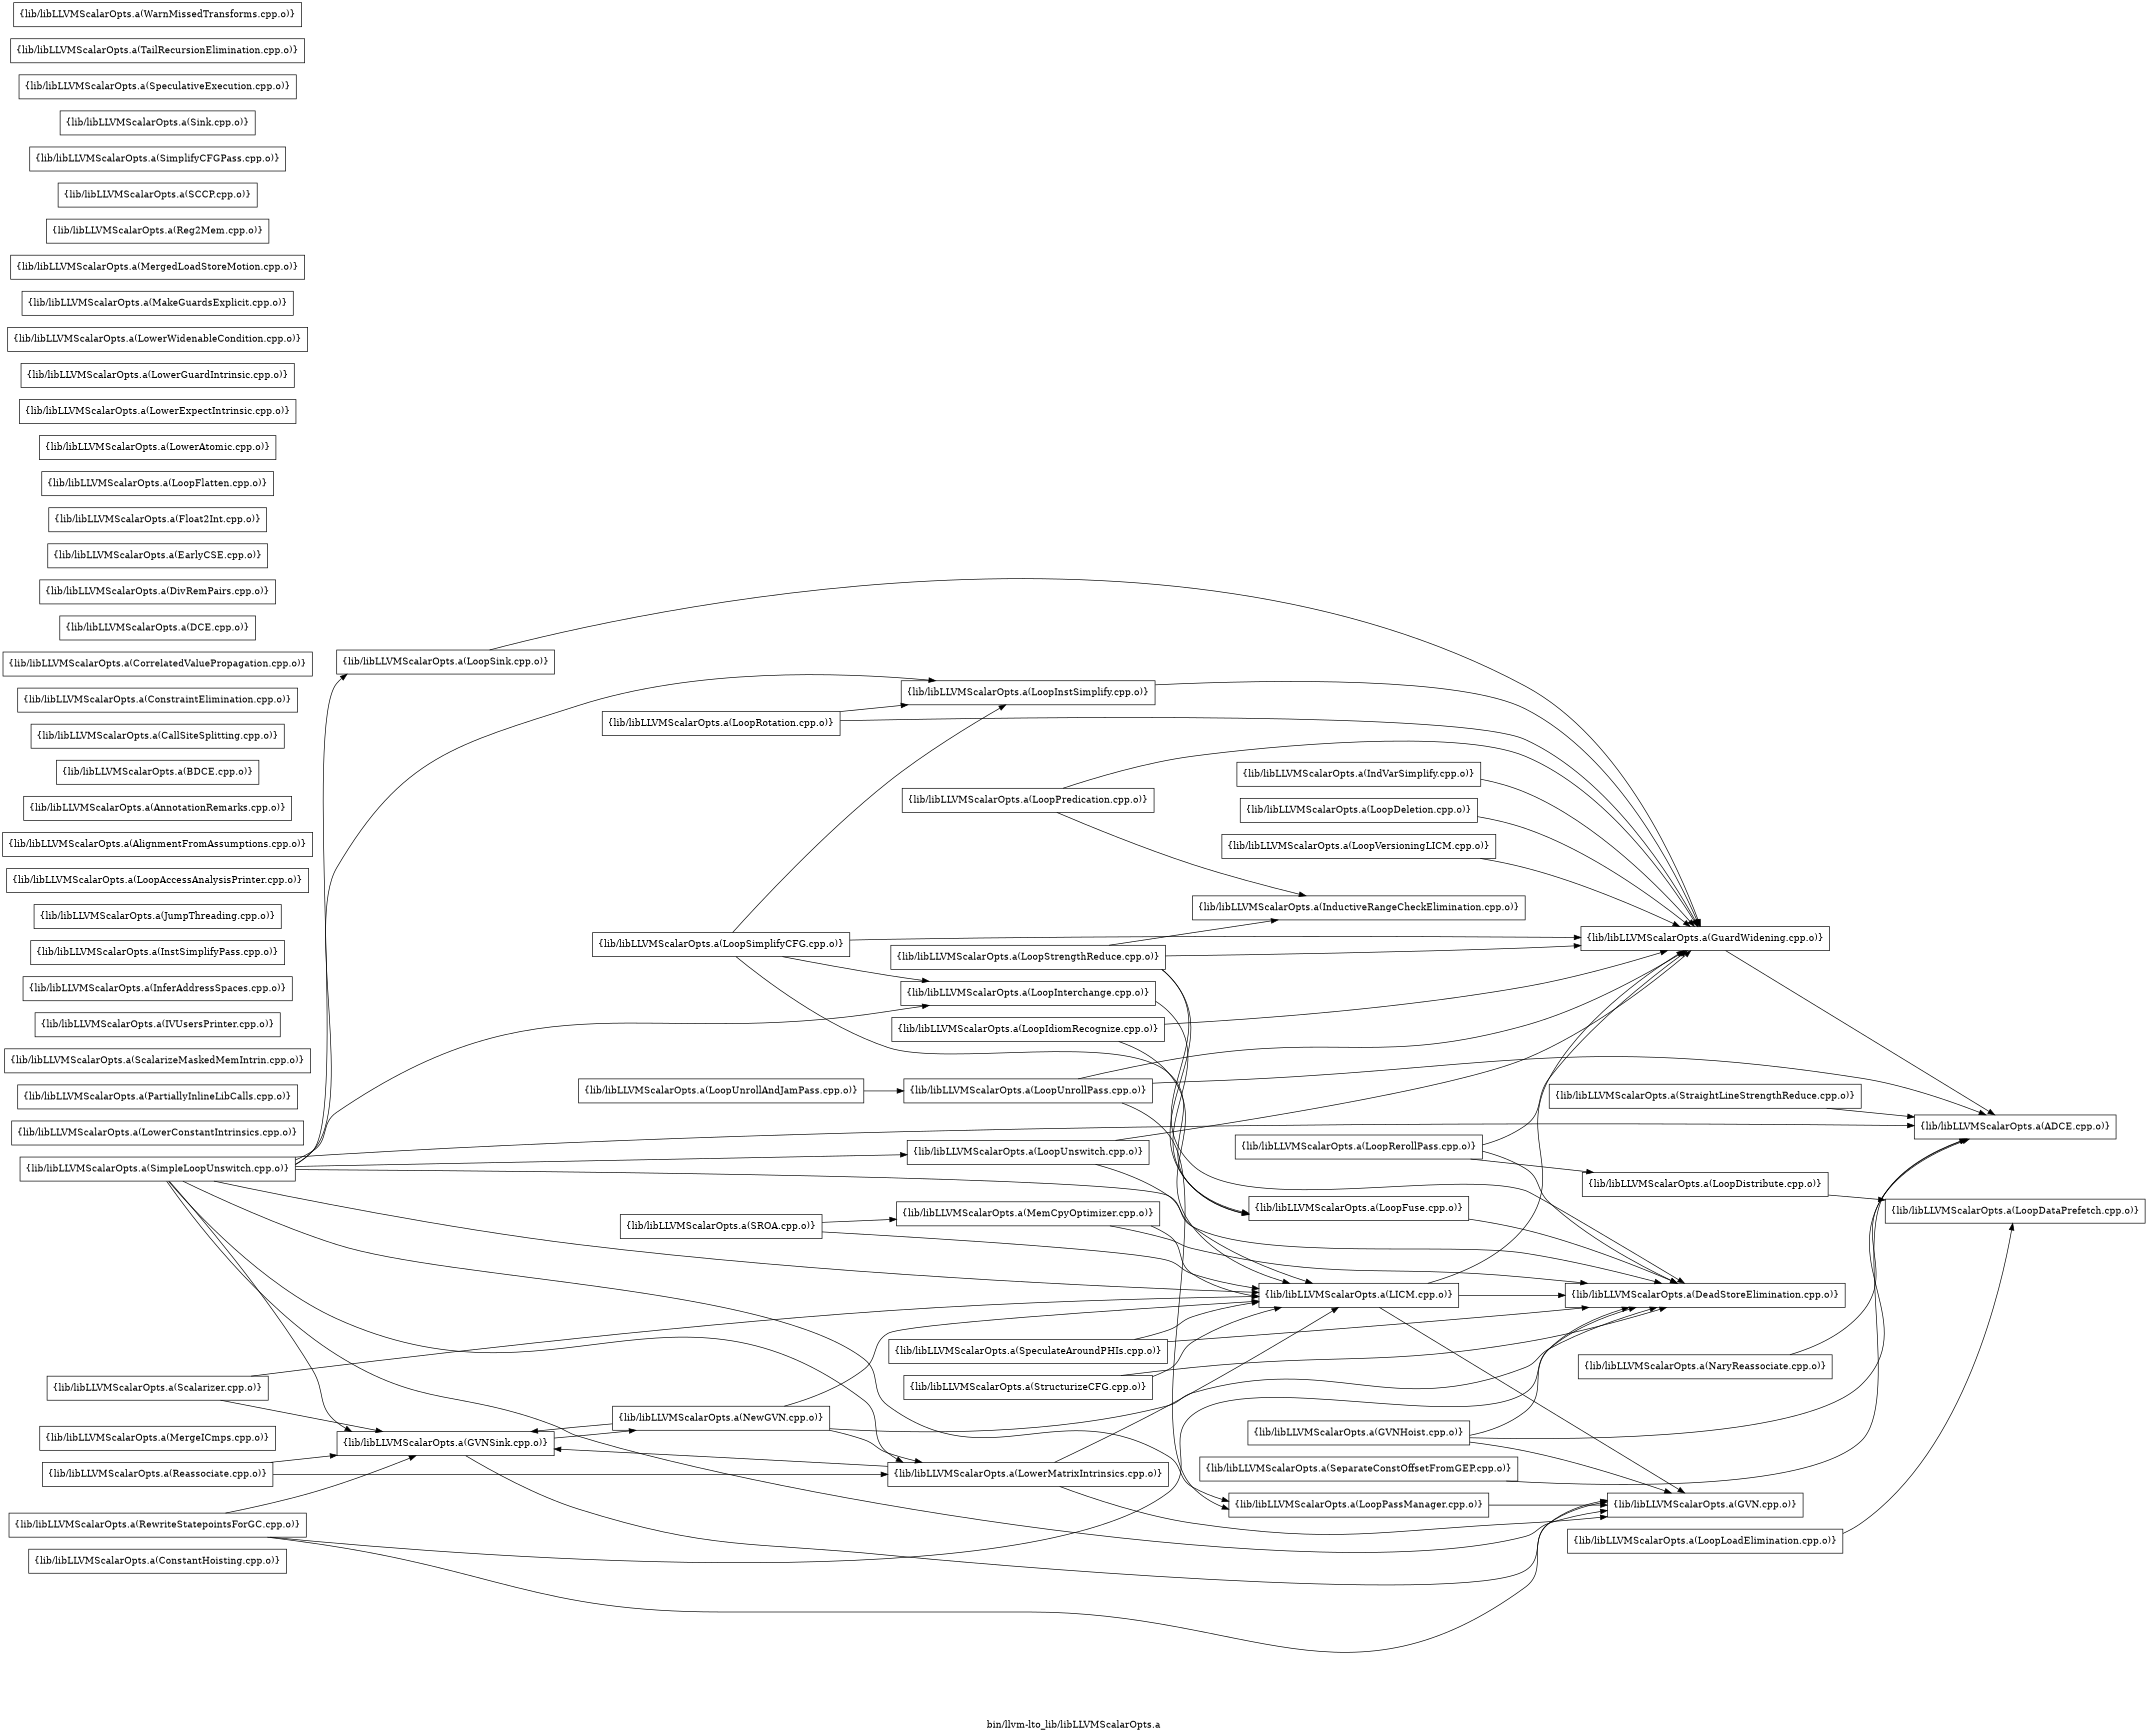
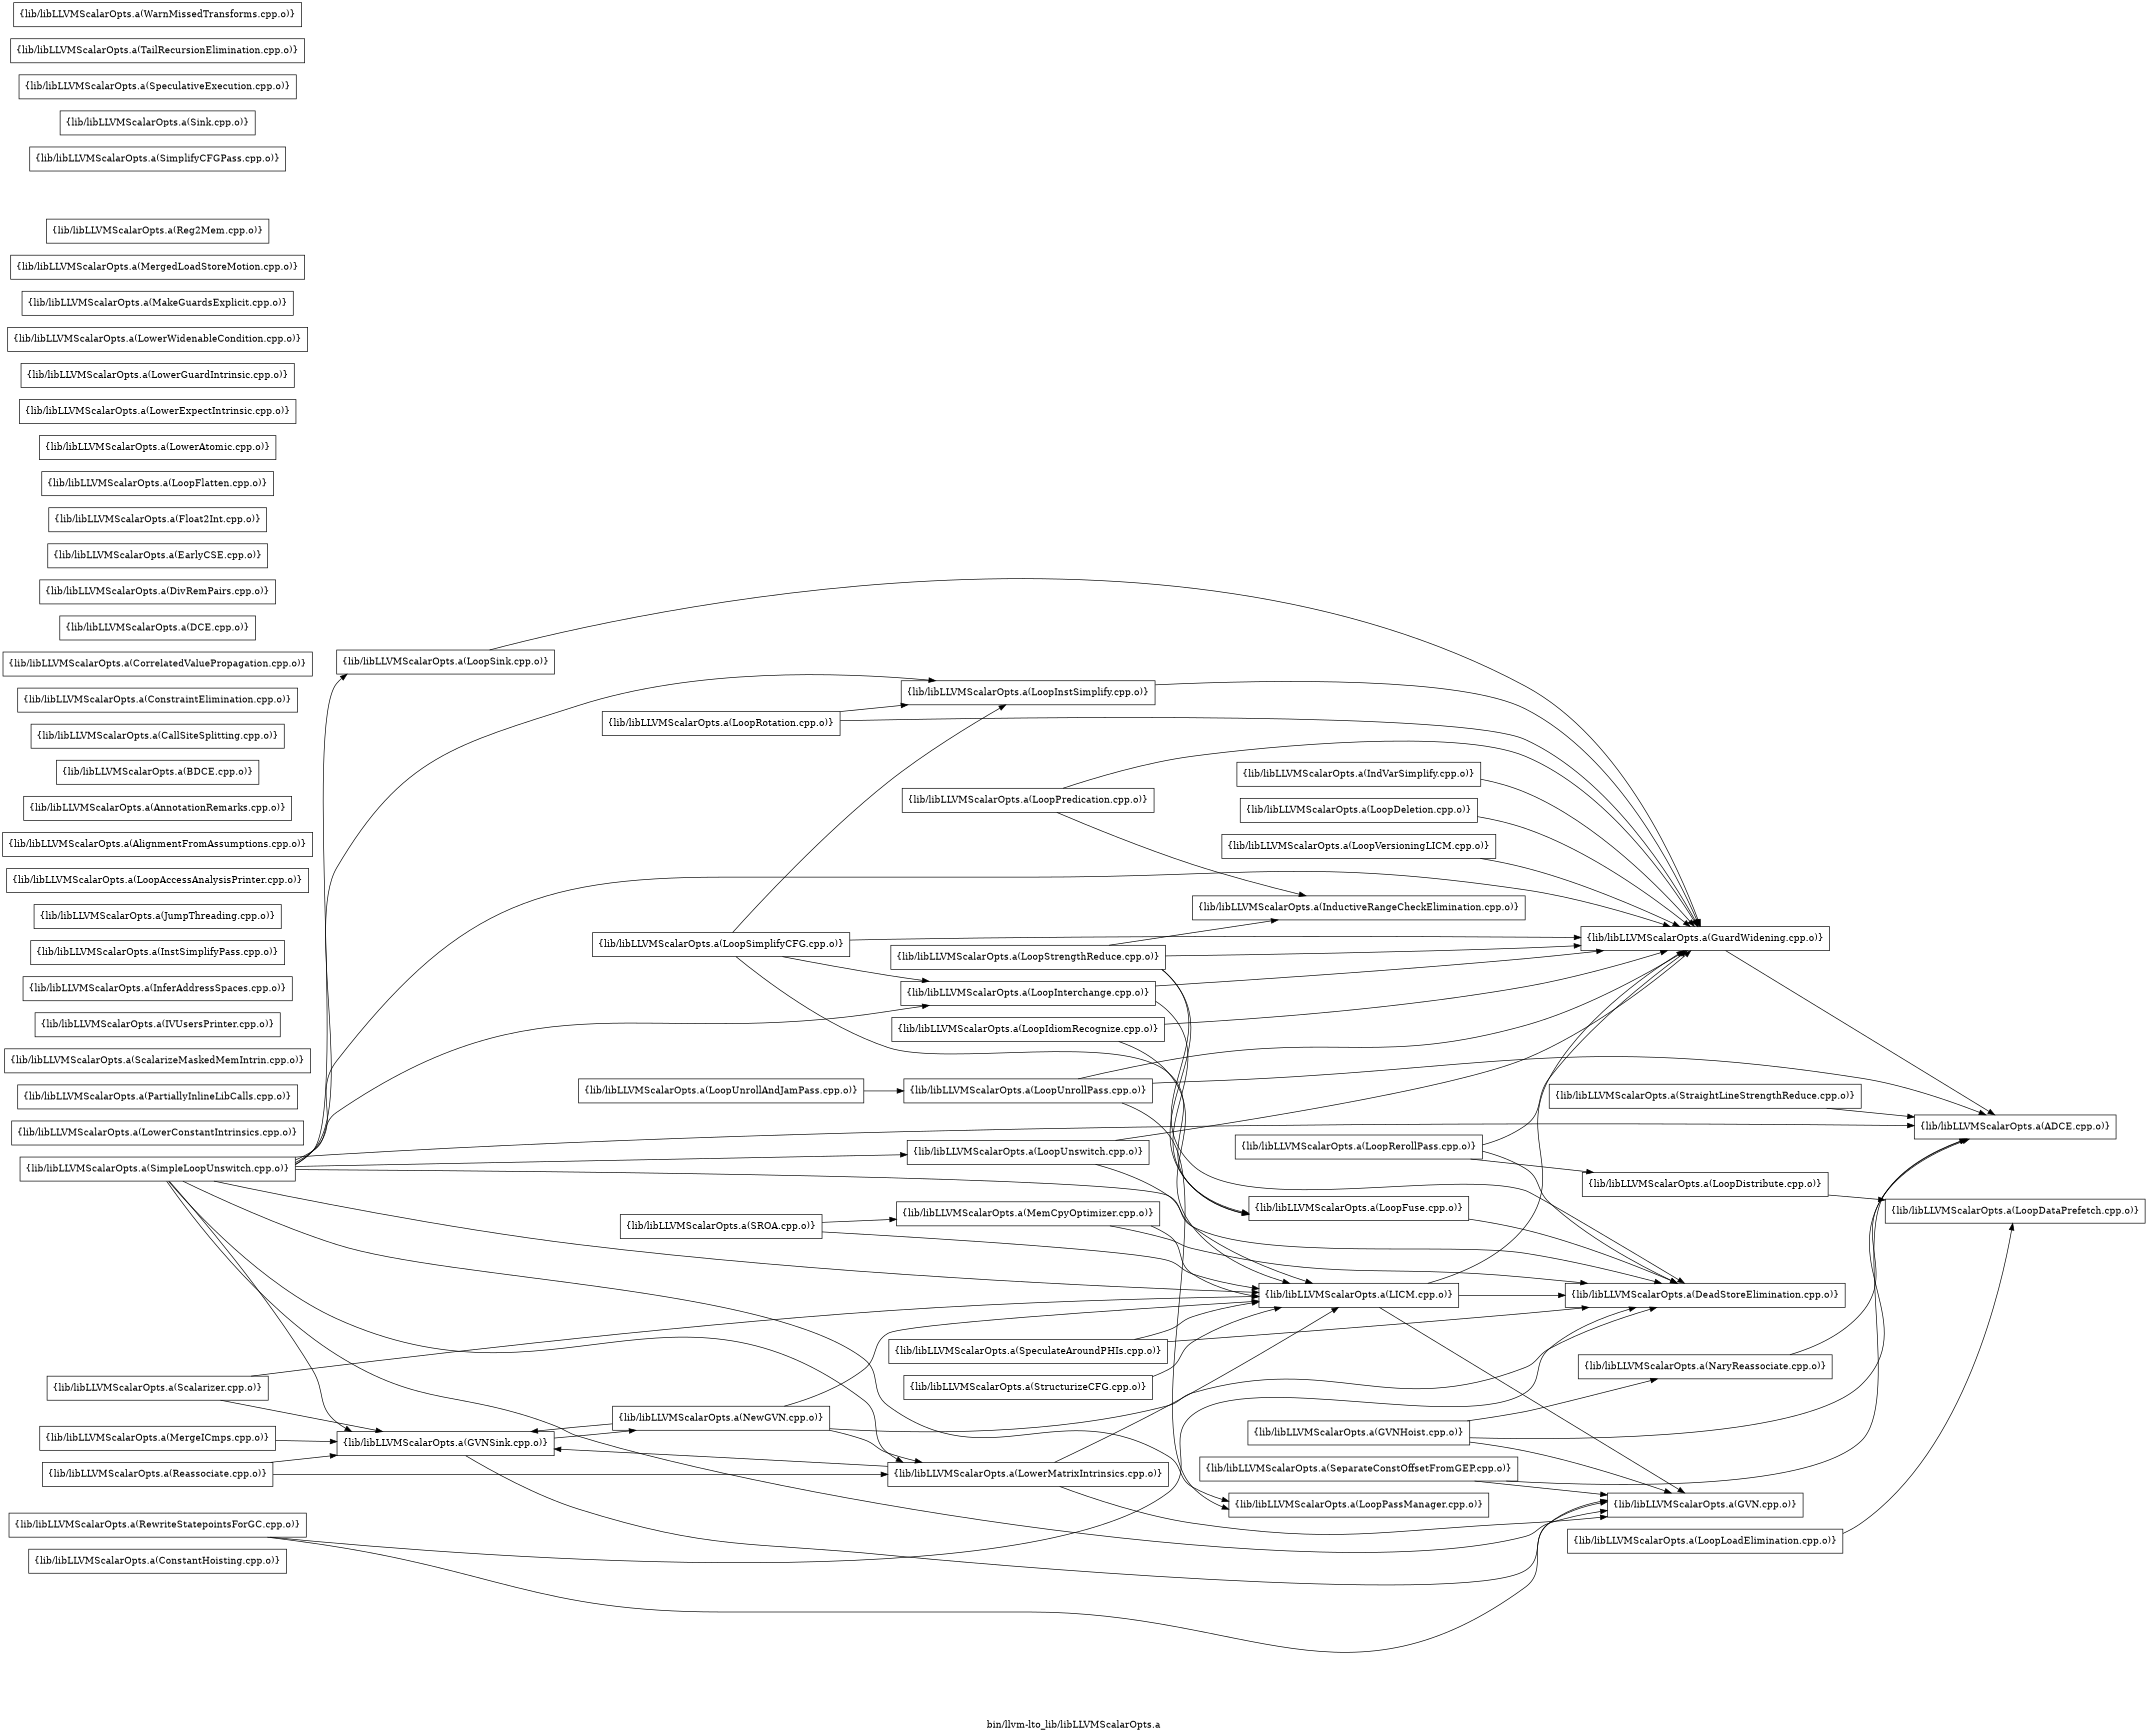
(158, 195) -> none
none -> (912, 877)
none -> (1376, 971)
(1393, 1357) -> none
(1537, 1391) -> (1560, 1404)
(319, 1491) -> (303, 1441)
(1545, 1505) -> (1538, 1488)
